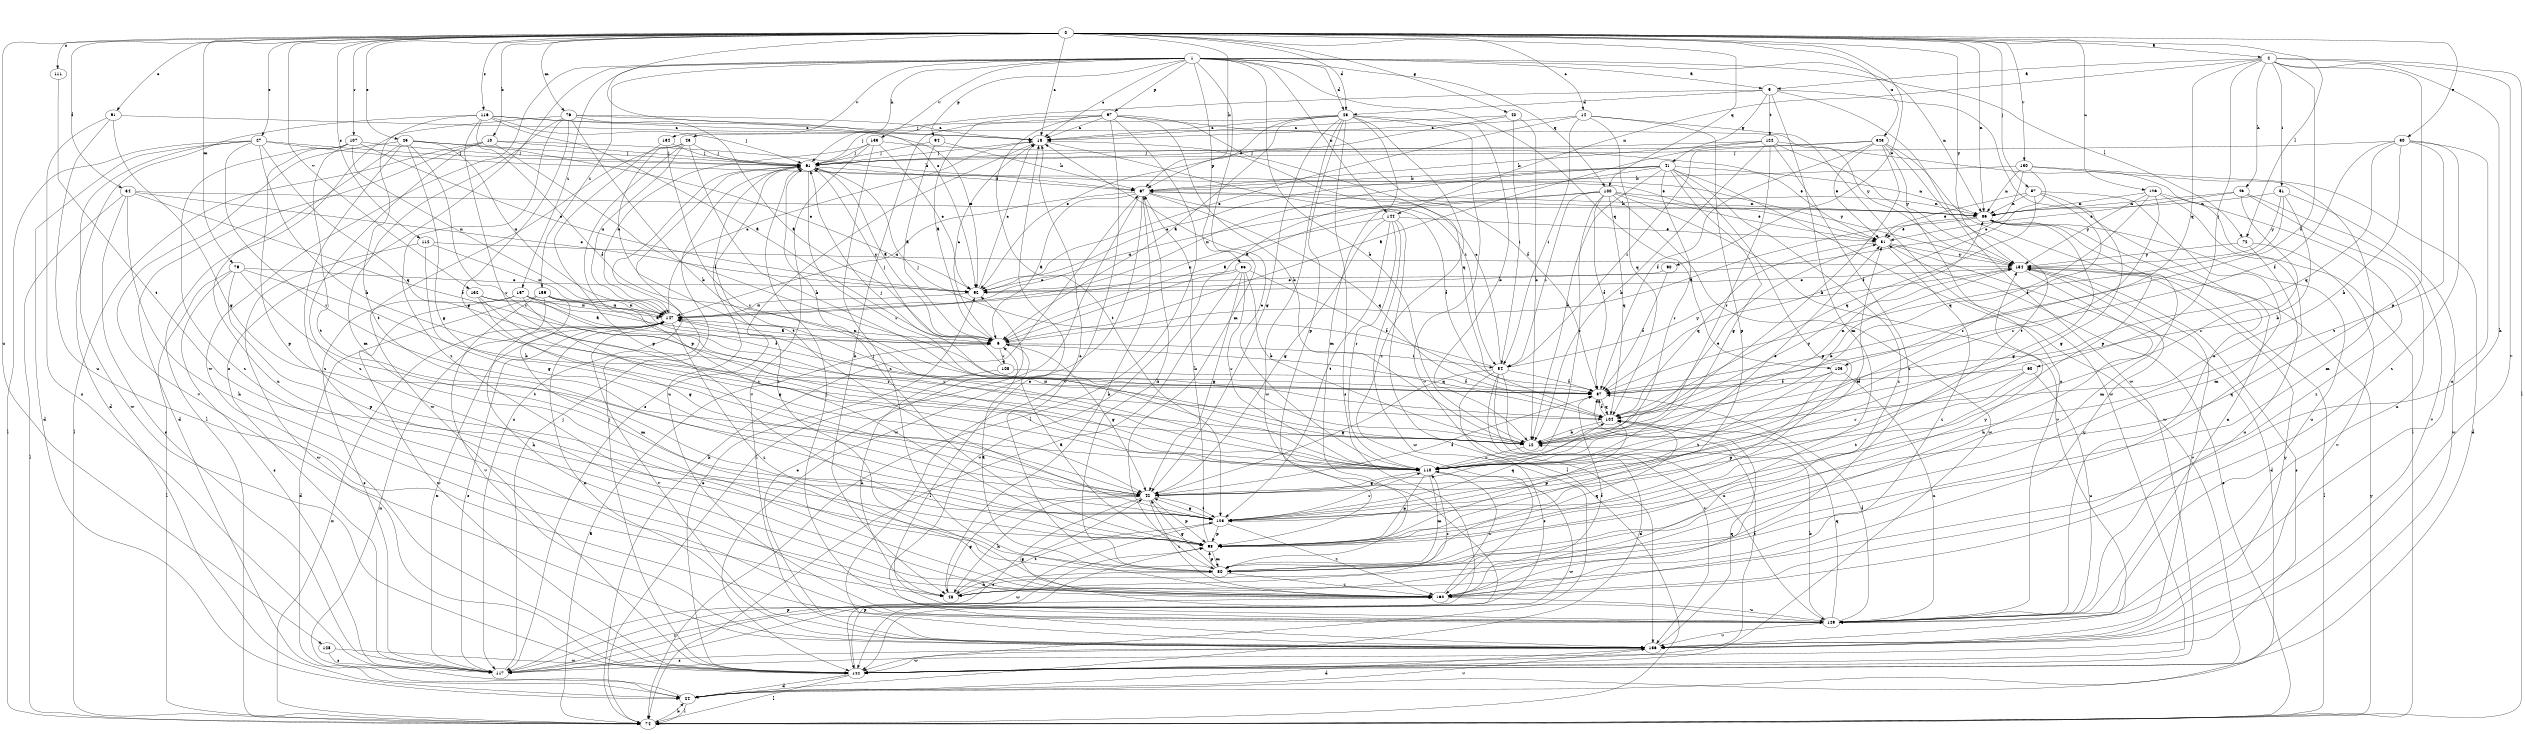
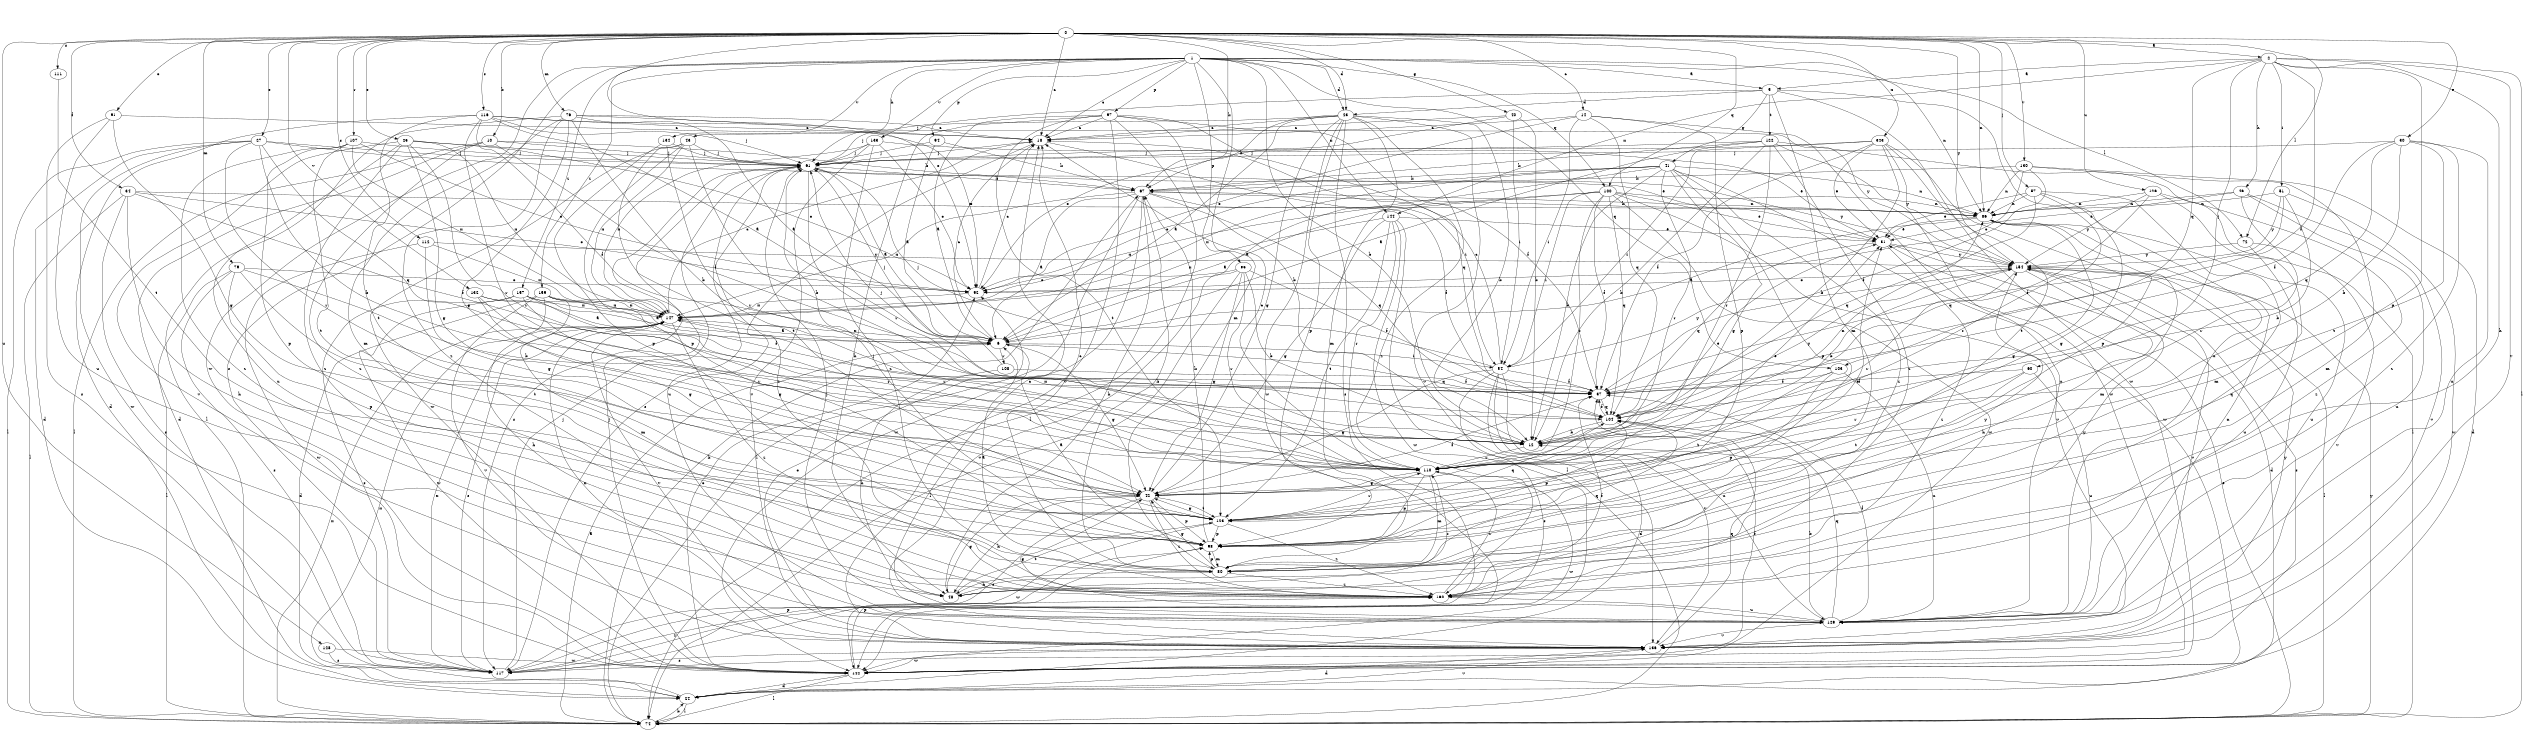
(1669, 267) -> none
(1856, 391) -> (1742, 409)
